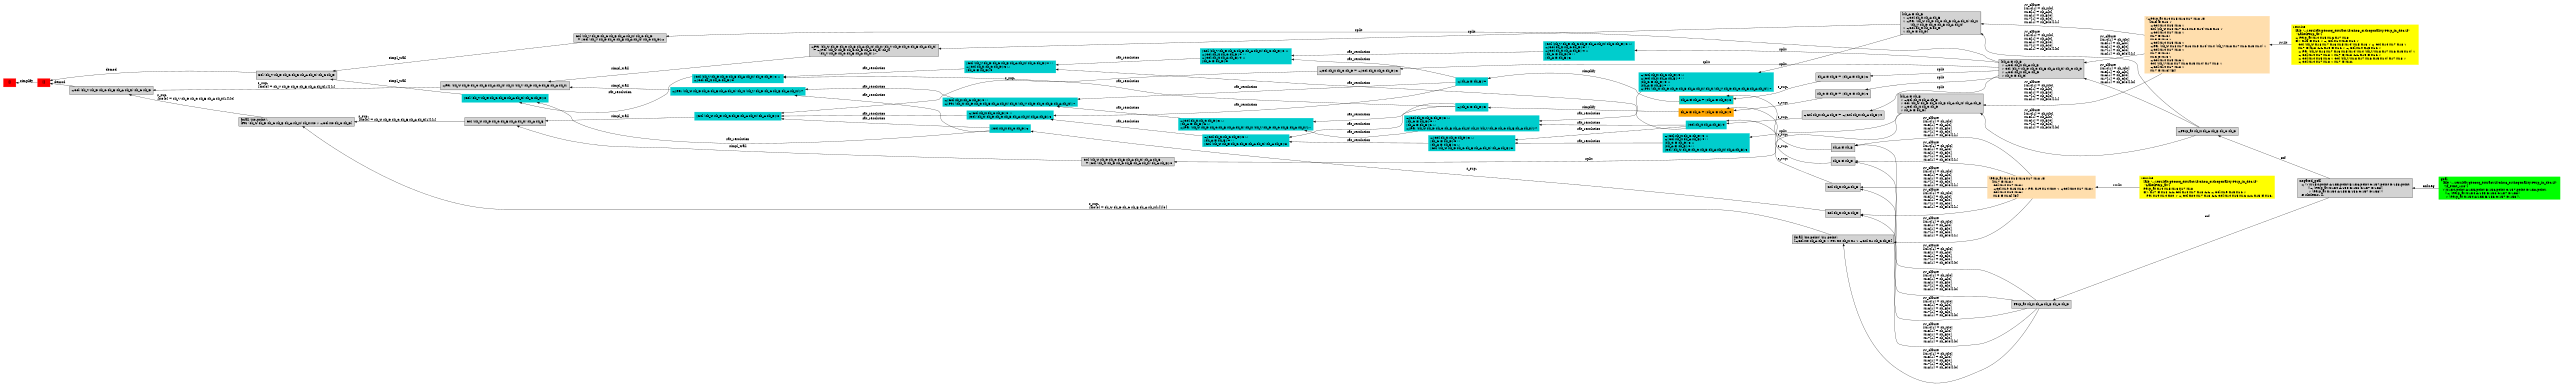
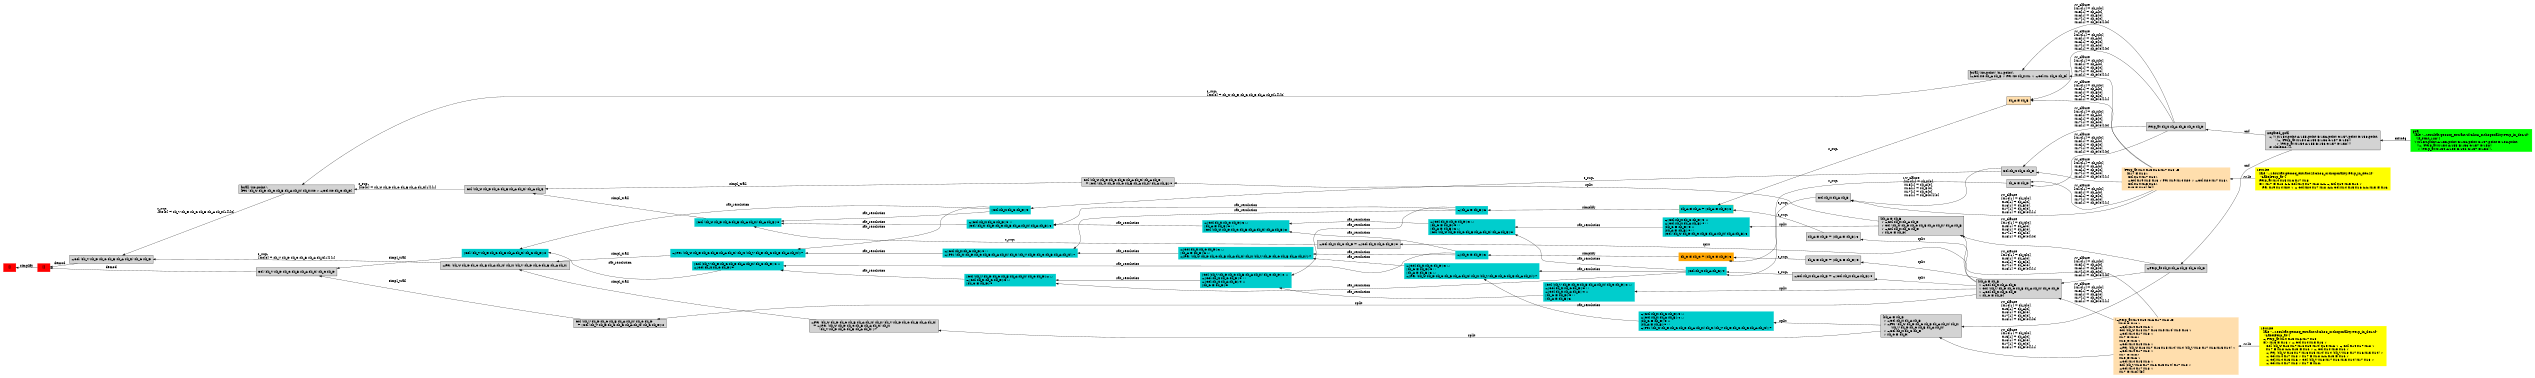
(1843, 148) -> (2019, 101)
(1897, 316) -> (1937, 205)
